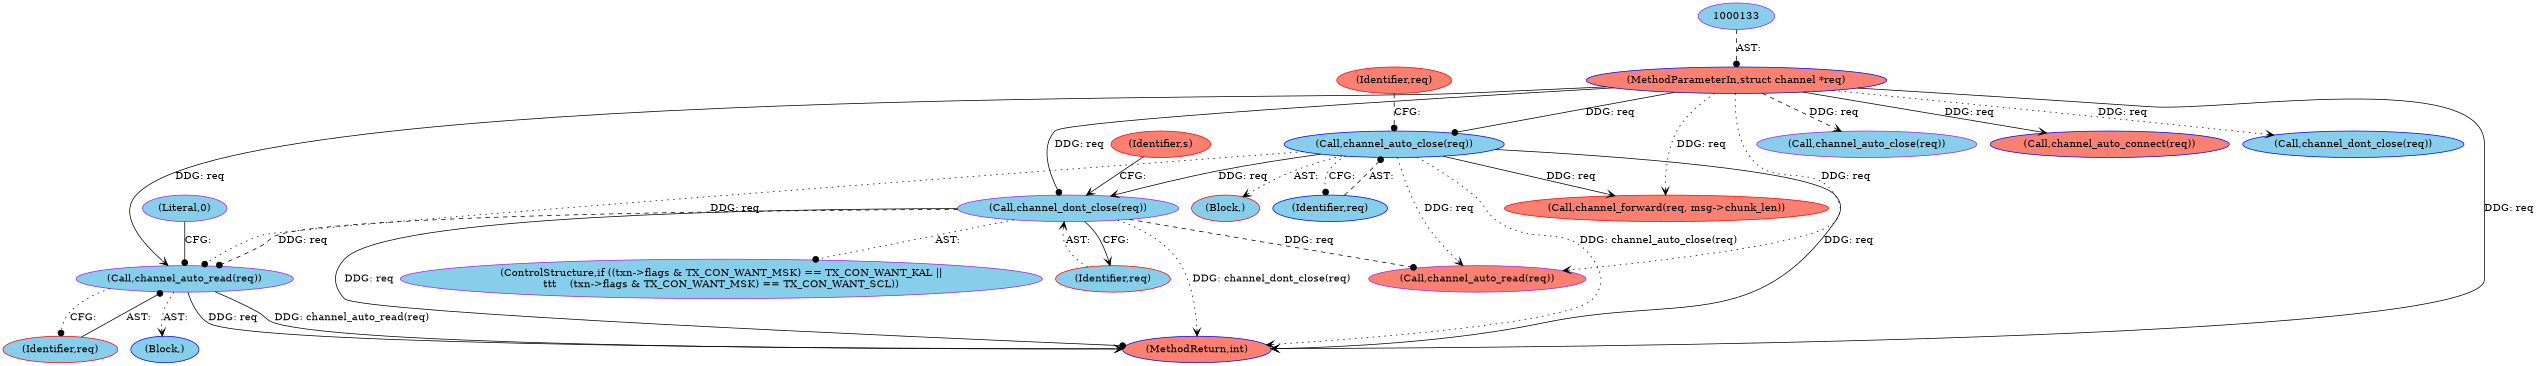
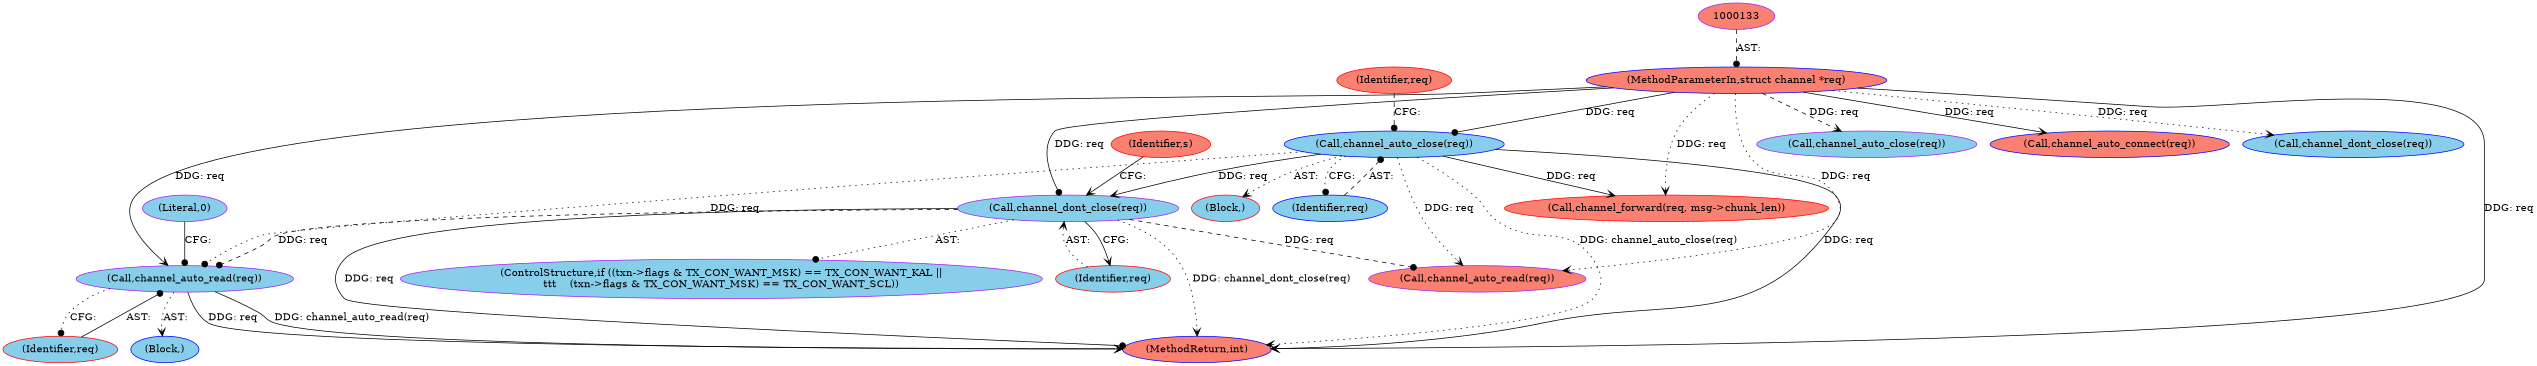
(1736, 16) -> (1736, 16)
